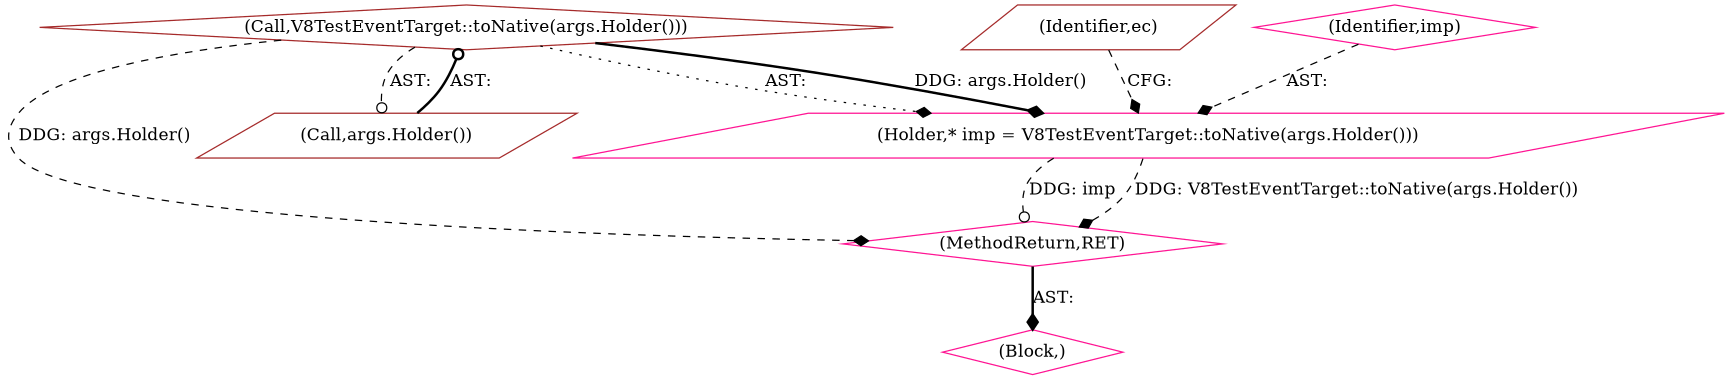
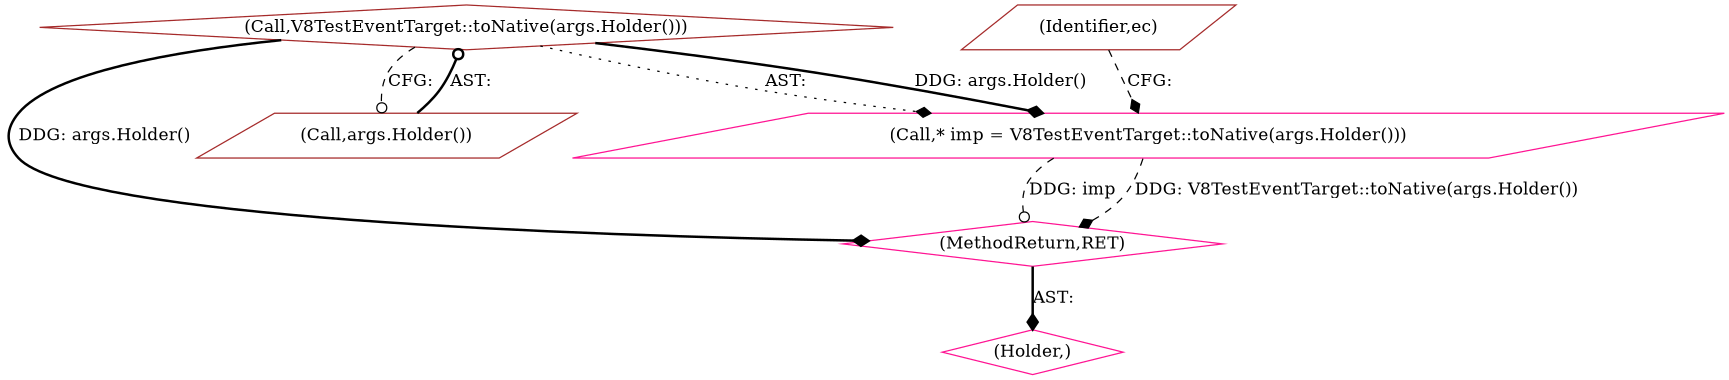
(1395, 27) -> none
(414, 82) -> (414, 82)
(1148, 136) -> (1148, 136)
(269, 212) -> (269, 212)
(1033, 352) -> (1033, 352)
